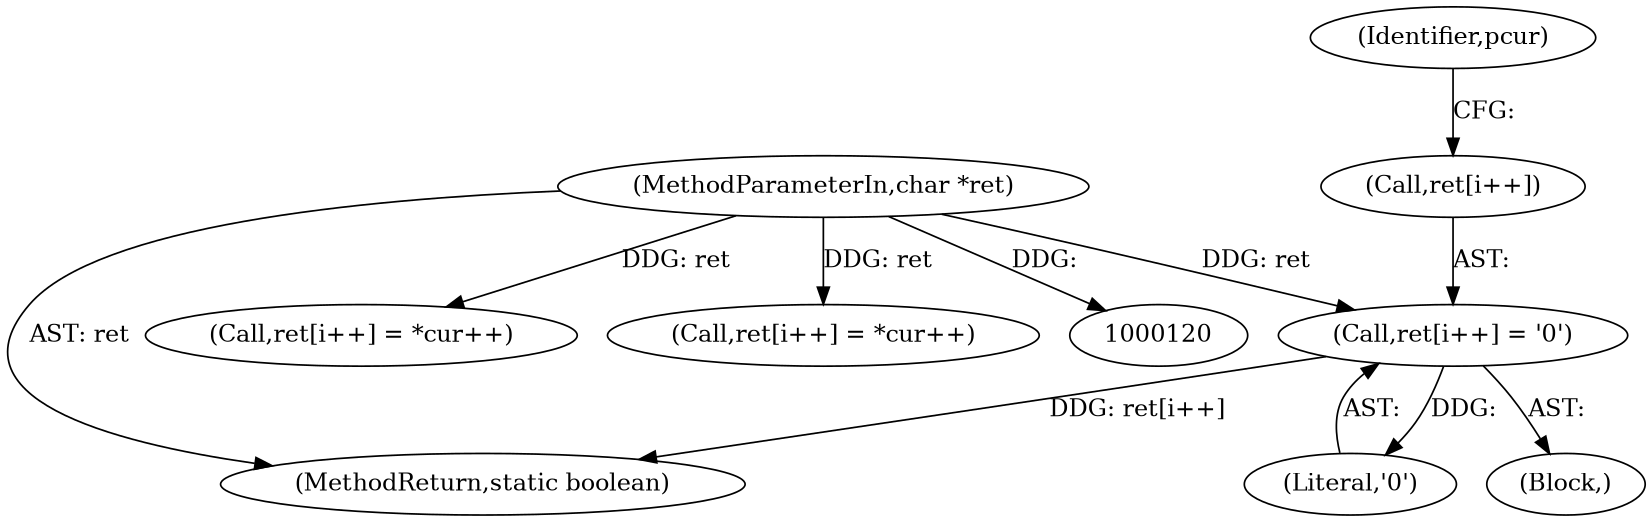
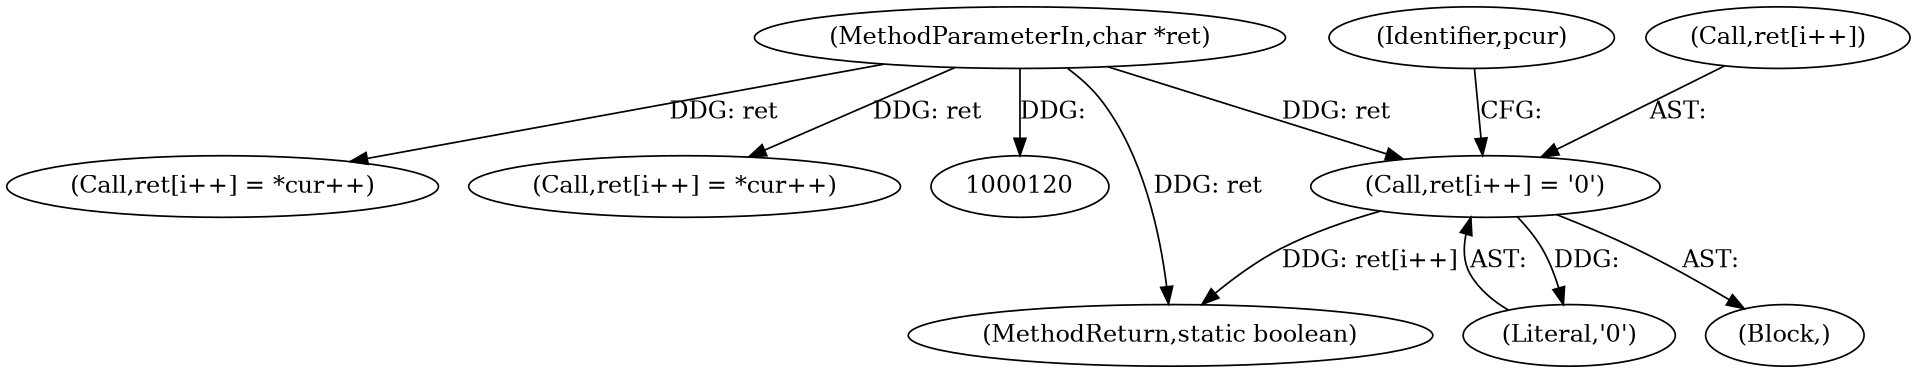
(1453, 103) -> (1478, 103)
(80, 335) -> (1208, 187)
